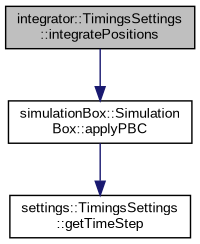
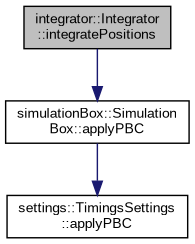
(100, 28) -> (97, 28)
(100, 217) -> (97, 217)
